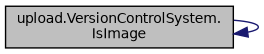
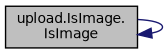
(119, 27) -> (72, 27)
